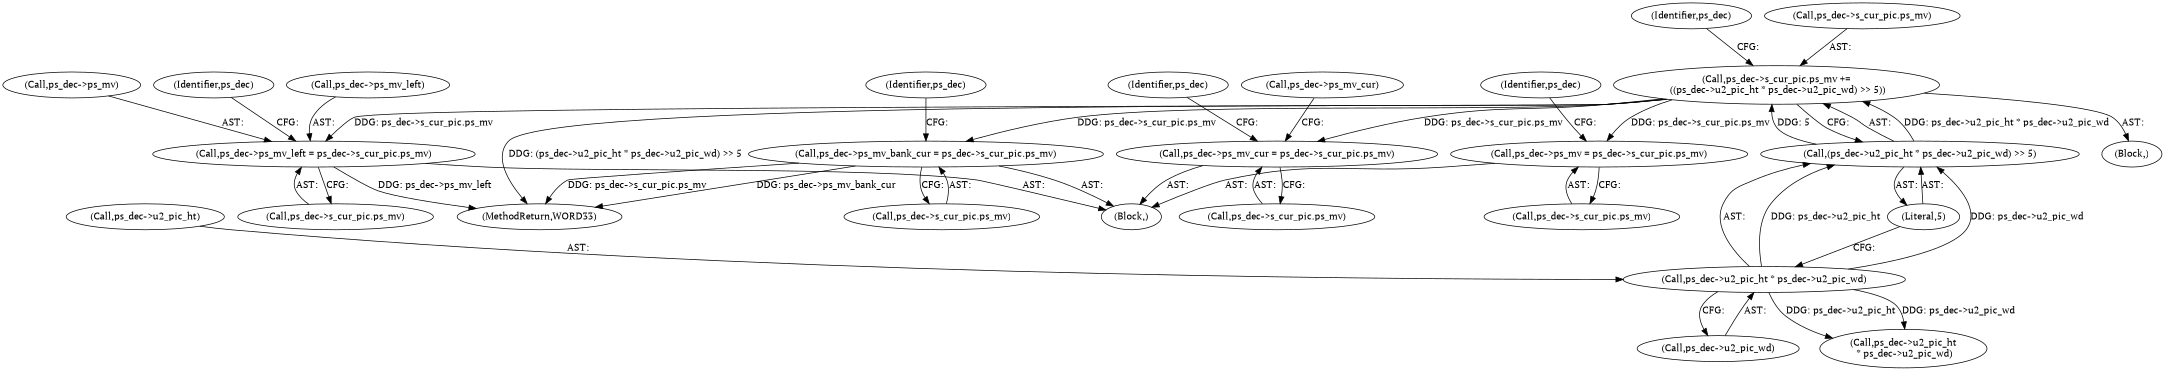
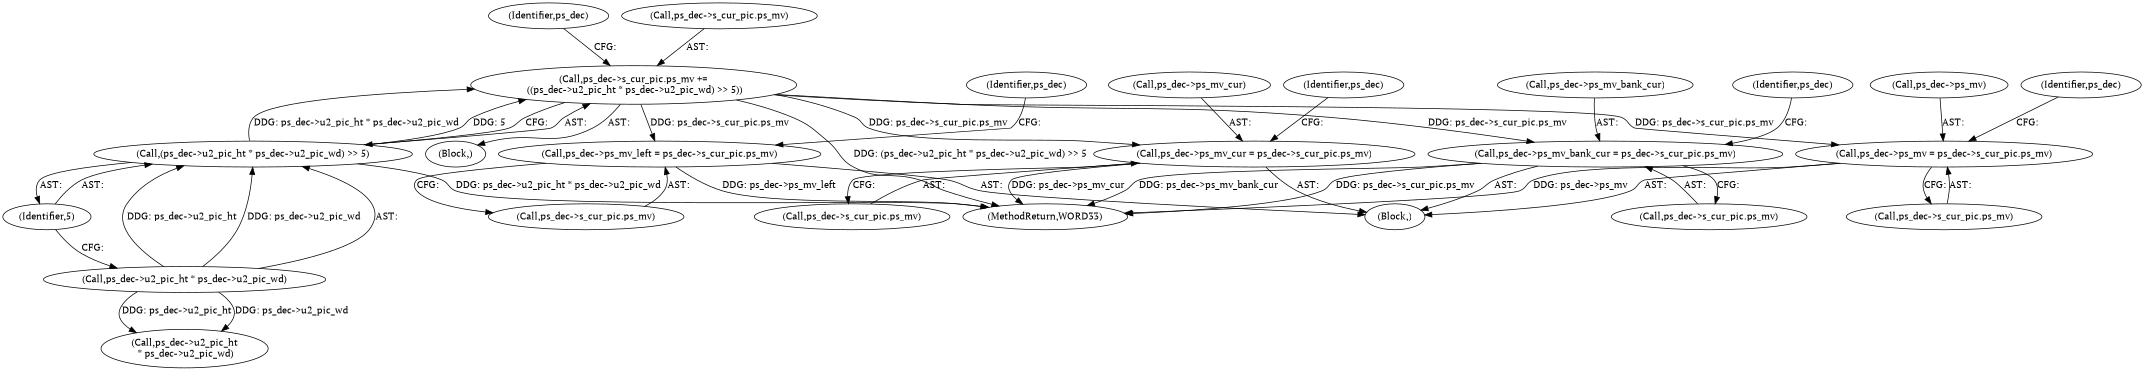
(368, 85) -> none
none -> (1595, 85)
(187, 118) -> (1941, 116)
(1314, 123) -> (1242, 123)
none -> (1026, 176)
none -> (1489, 195)
none -> (666, 202)
(145, 217) -> none
(1924, 217) -> (47, 217)
(1718, 349) -> none
